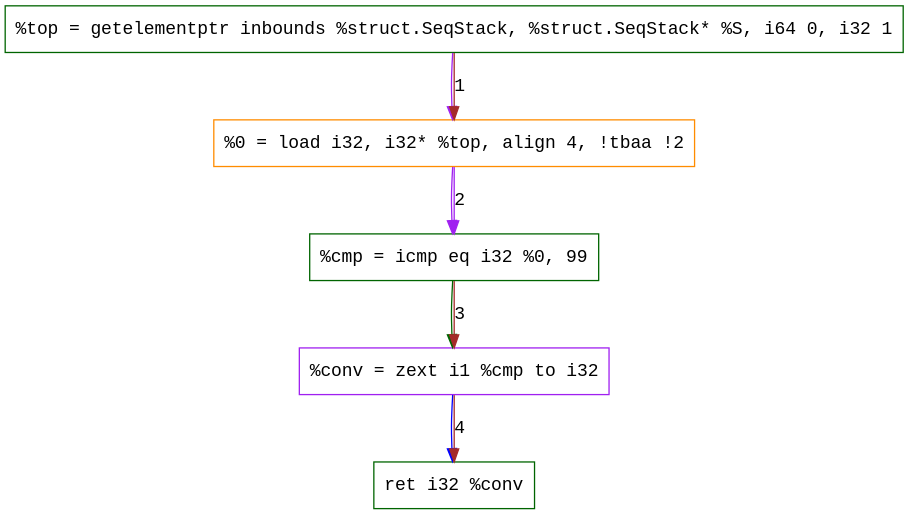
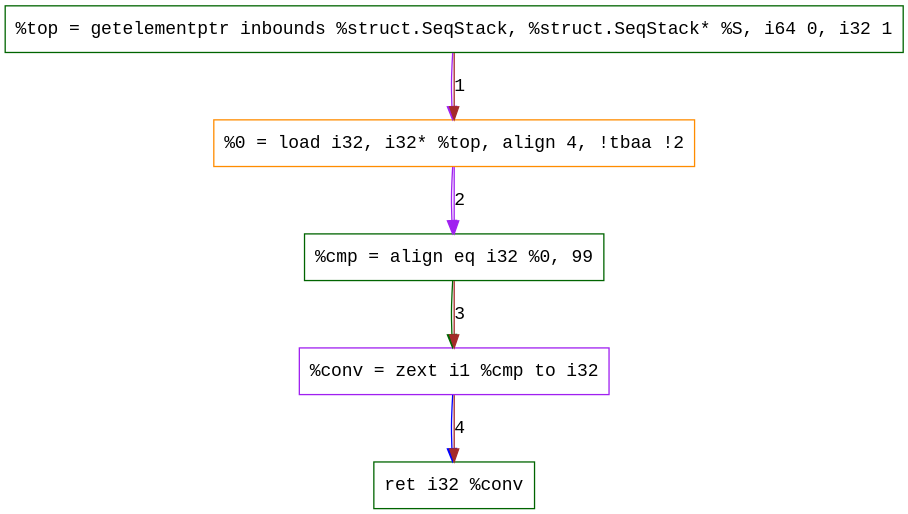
(454, 257) -> (454, 257)
